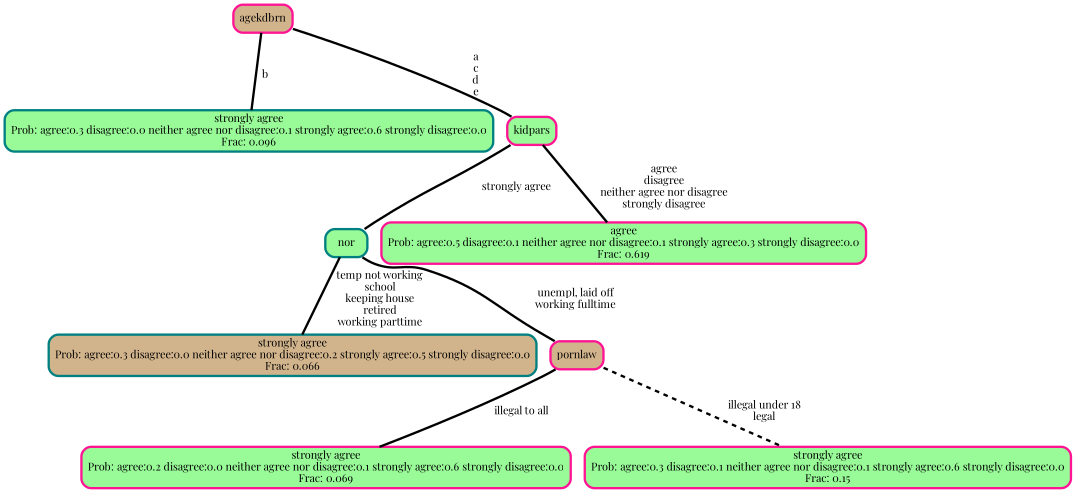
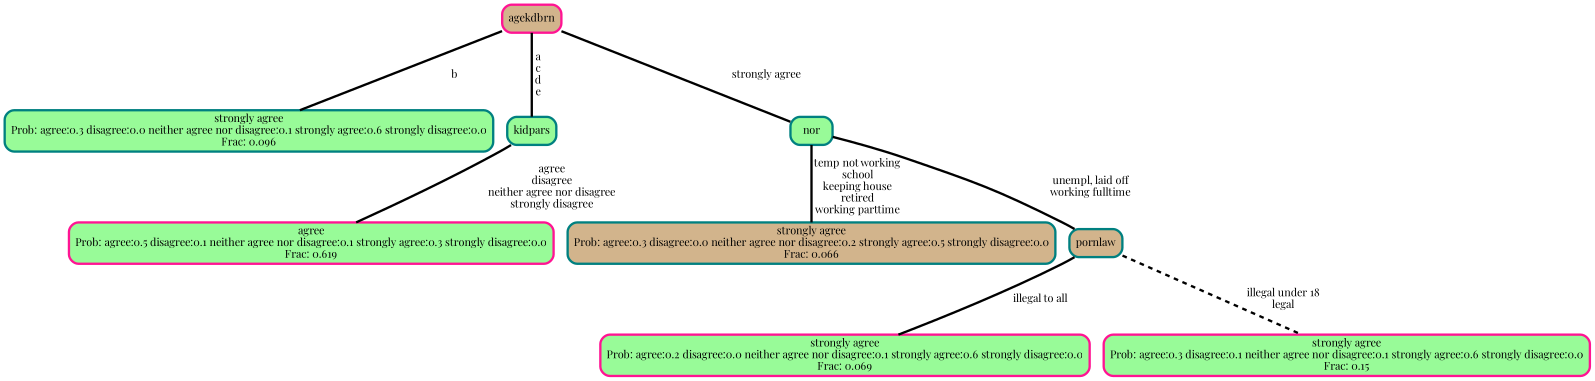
(532, 131) -> (532, 131)
(437, 186) -> (676, 76)
(577, 355) -> (1096, 243)
